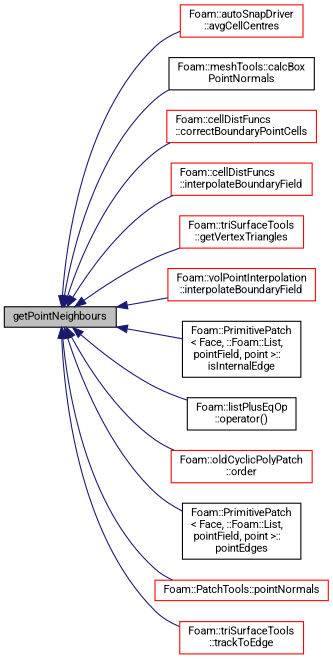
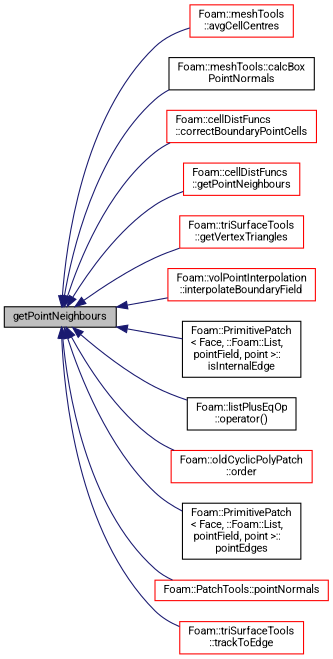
(242, 21) -> (242, 21)
(242, 179) -> (242, 179)
